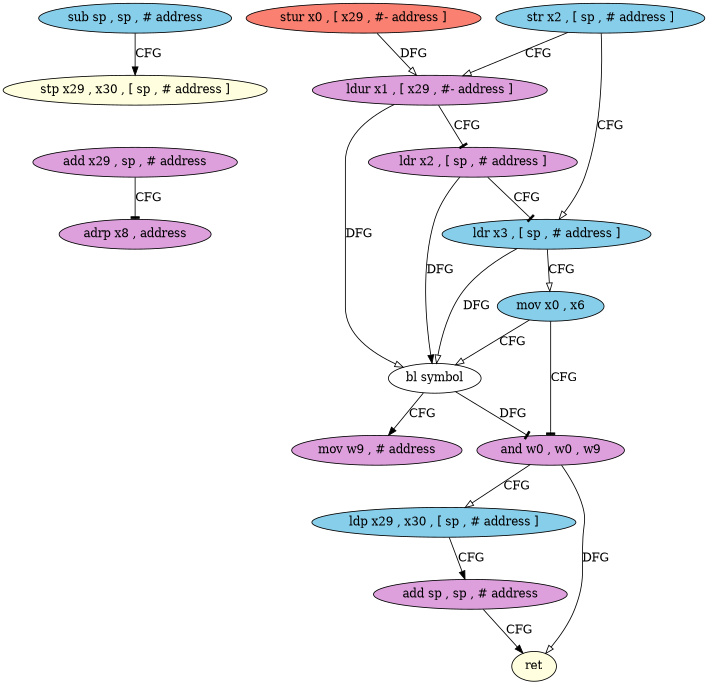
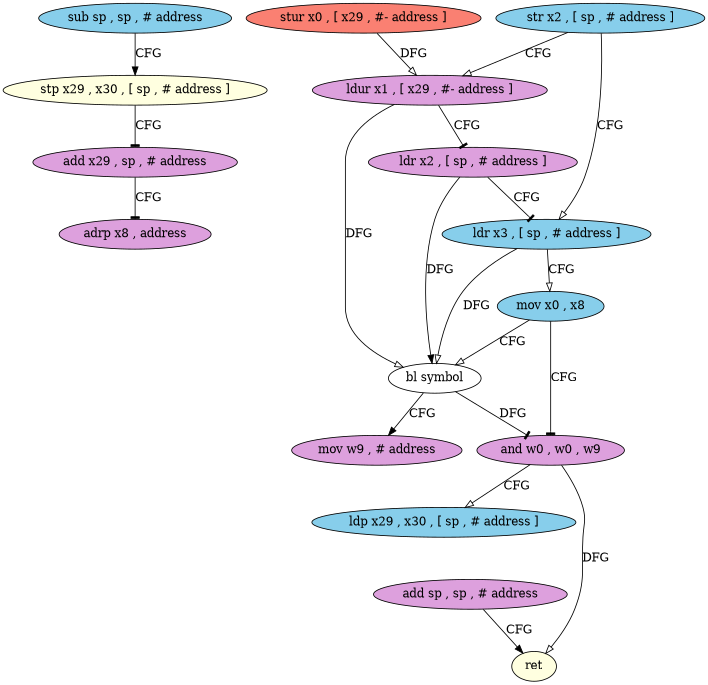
none -> (135, 124)
(551, 306) -> (551, 306)
(456, 554) -> none
